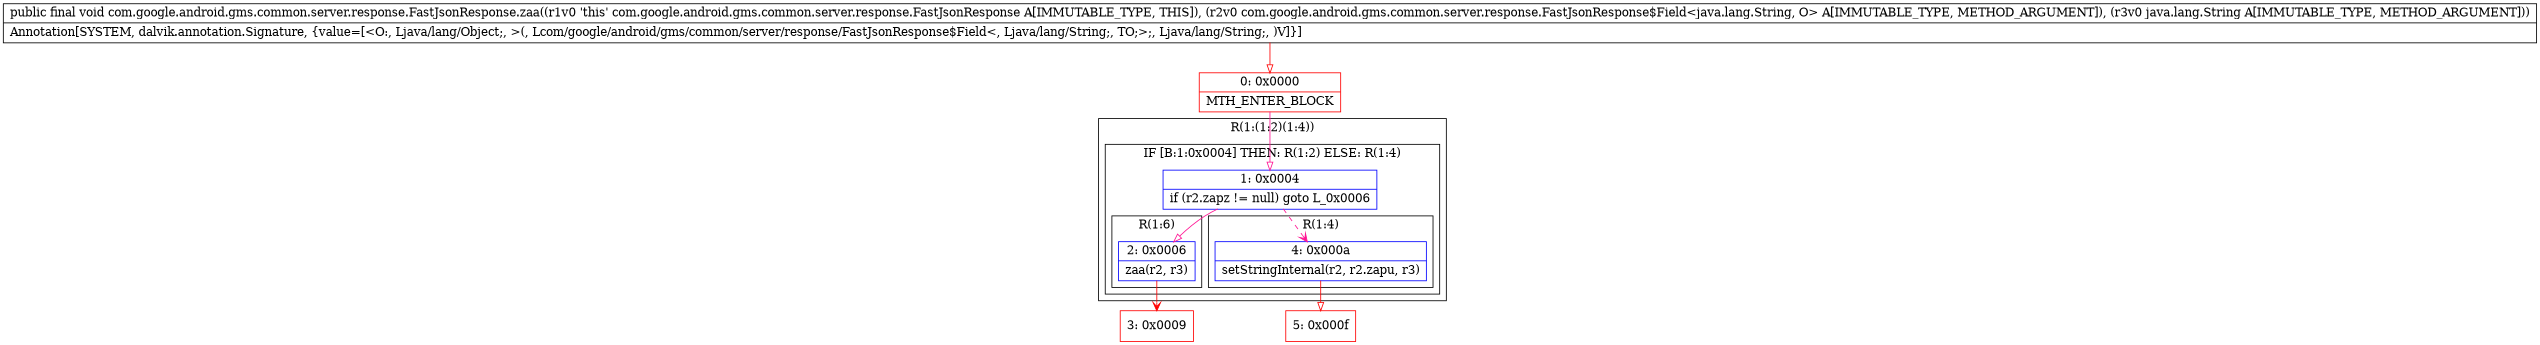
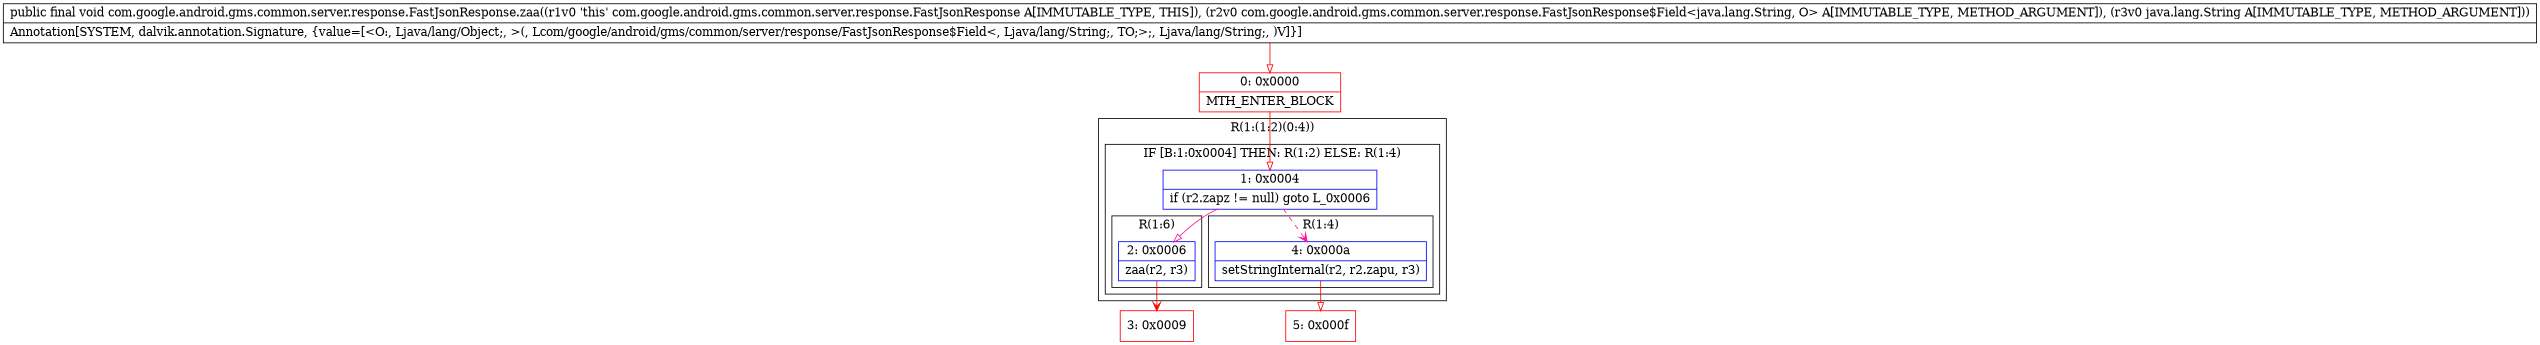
(1272, 128) -> (1272, 128)
(1270, 137) -> (1270, 137)
